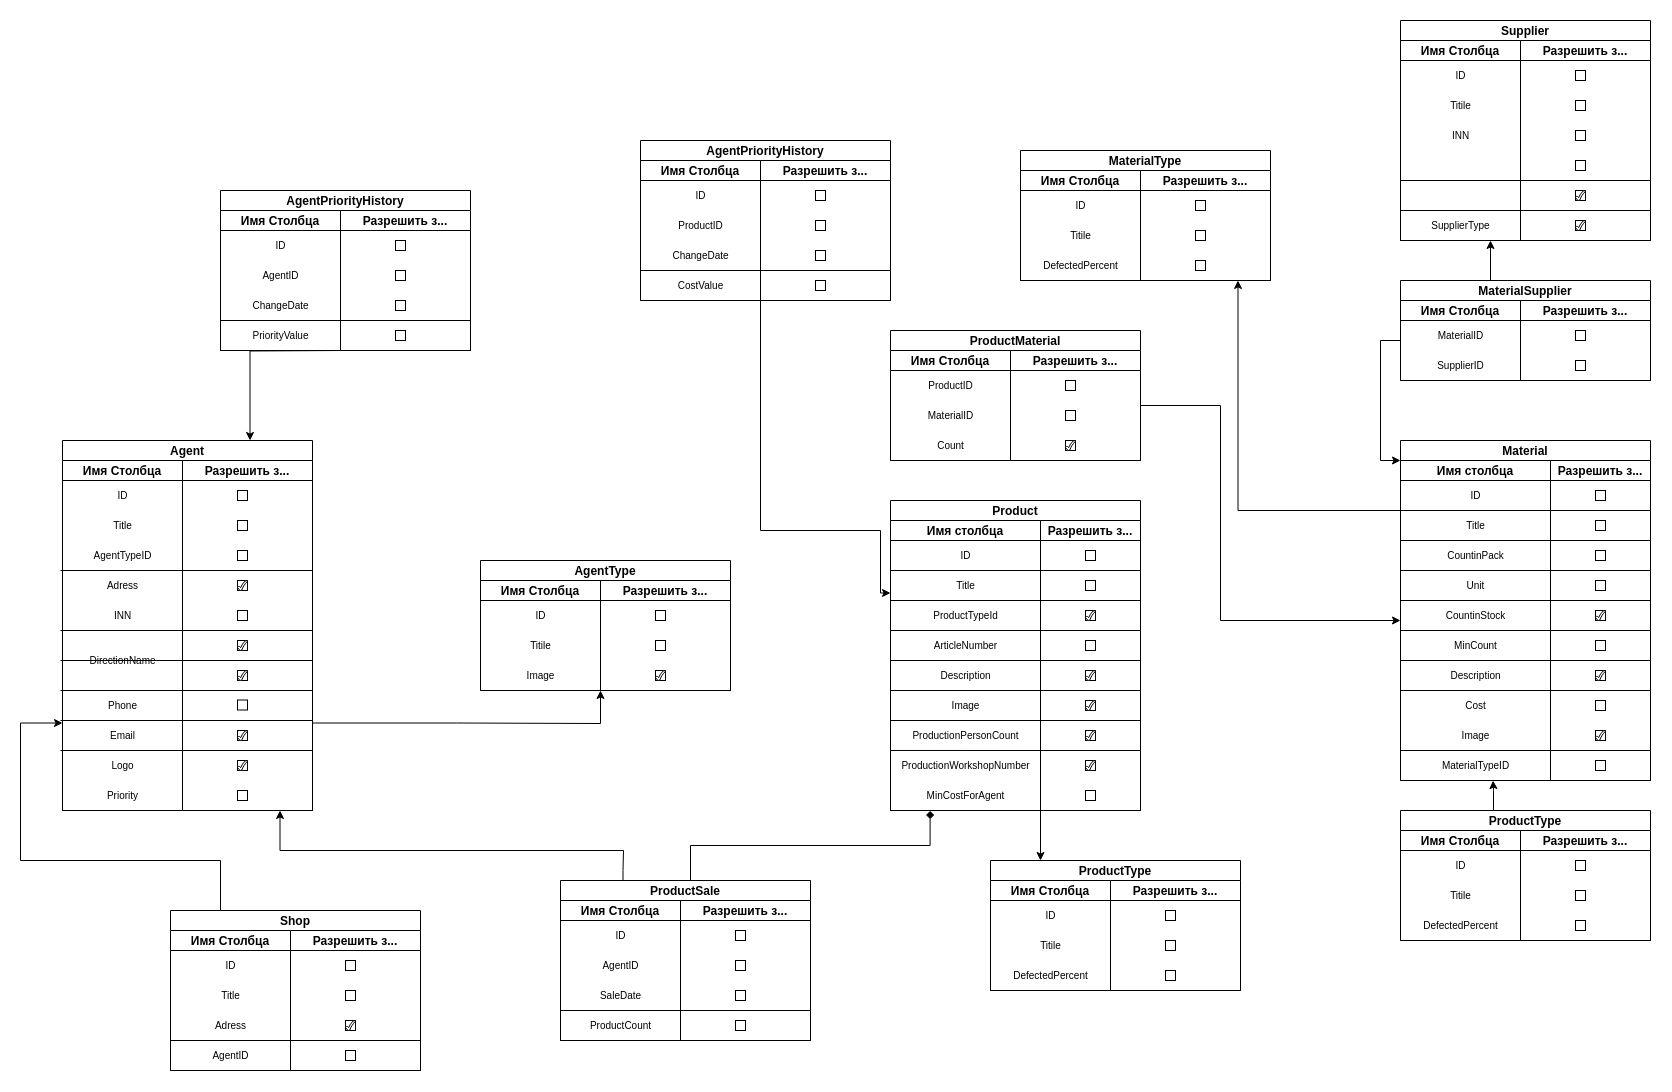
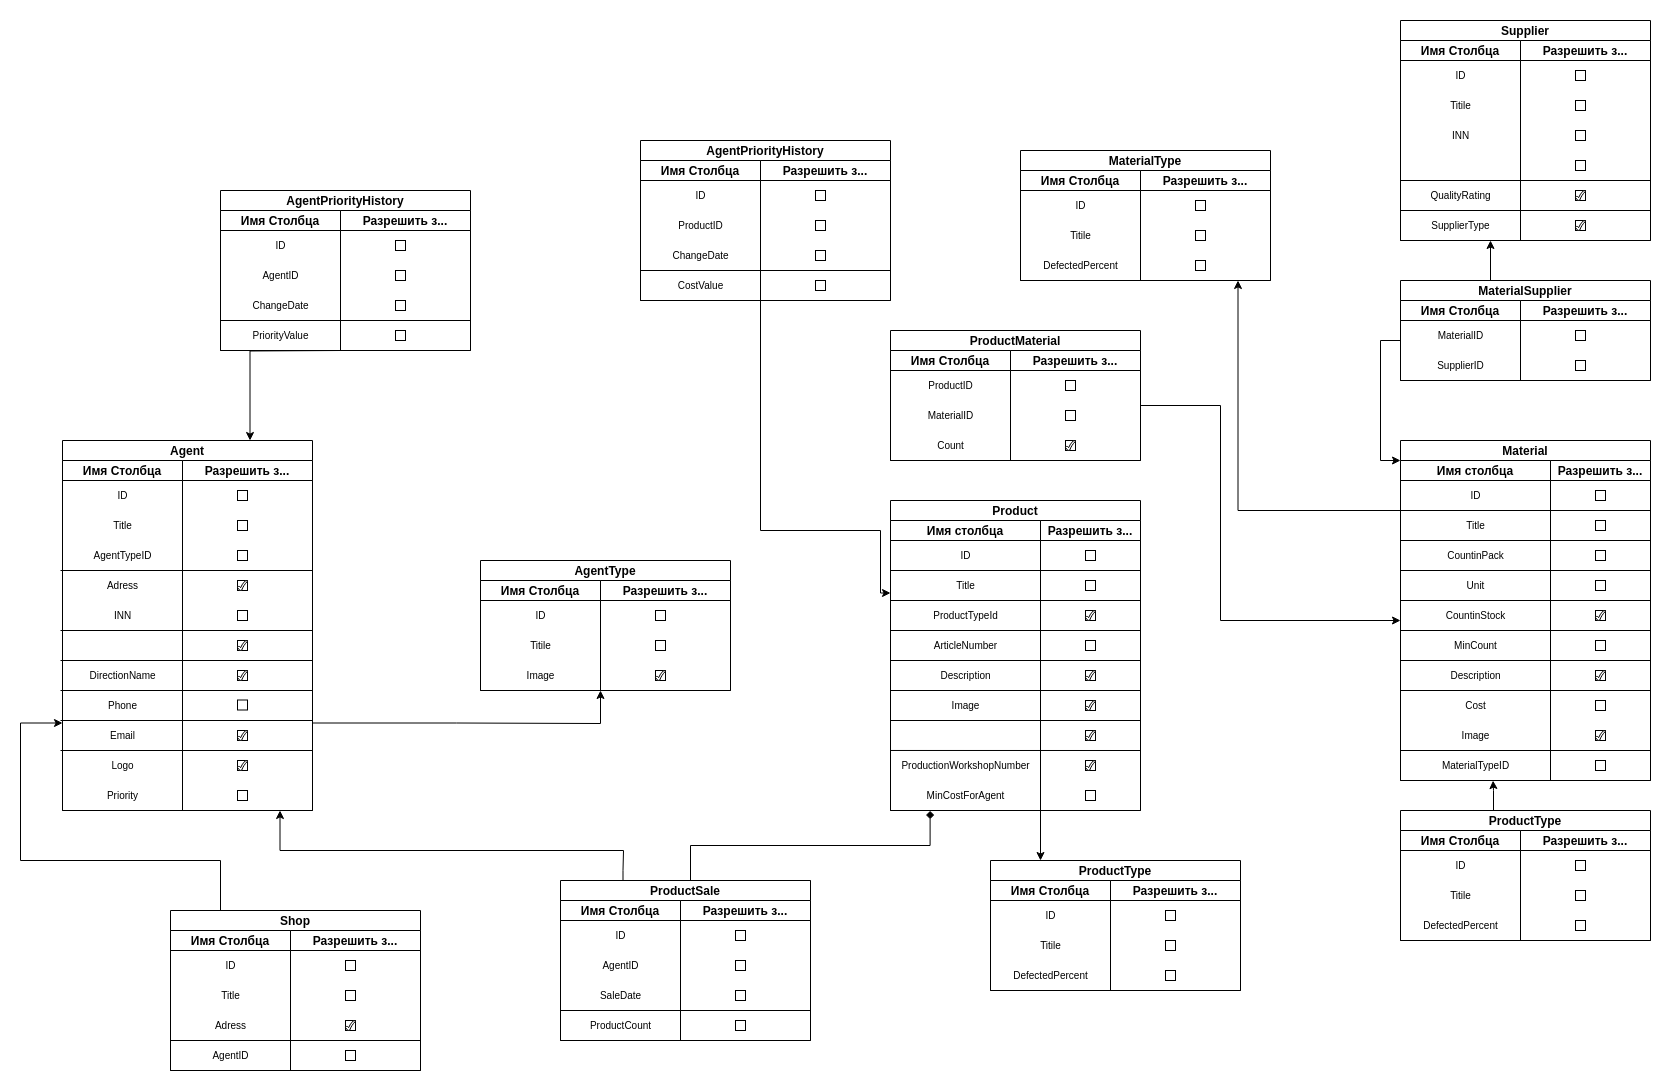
none -> (1461, 196)
(123, 661) -> (123, 676)
(966, 736) -> none
